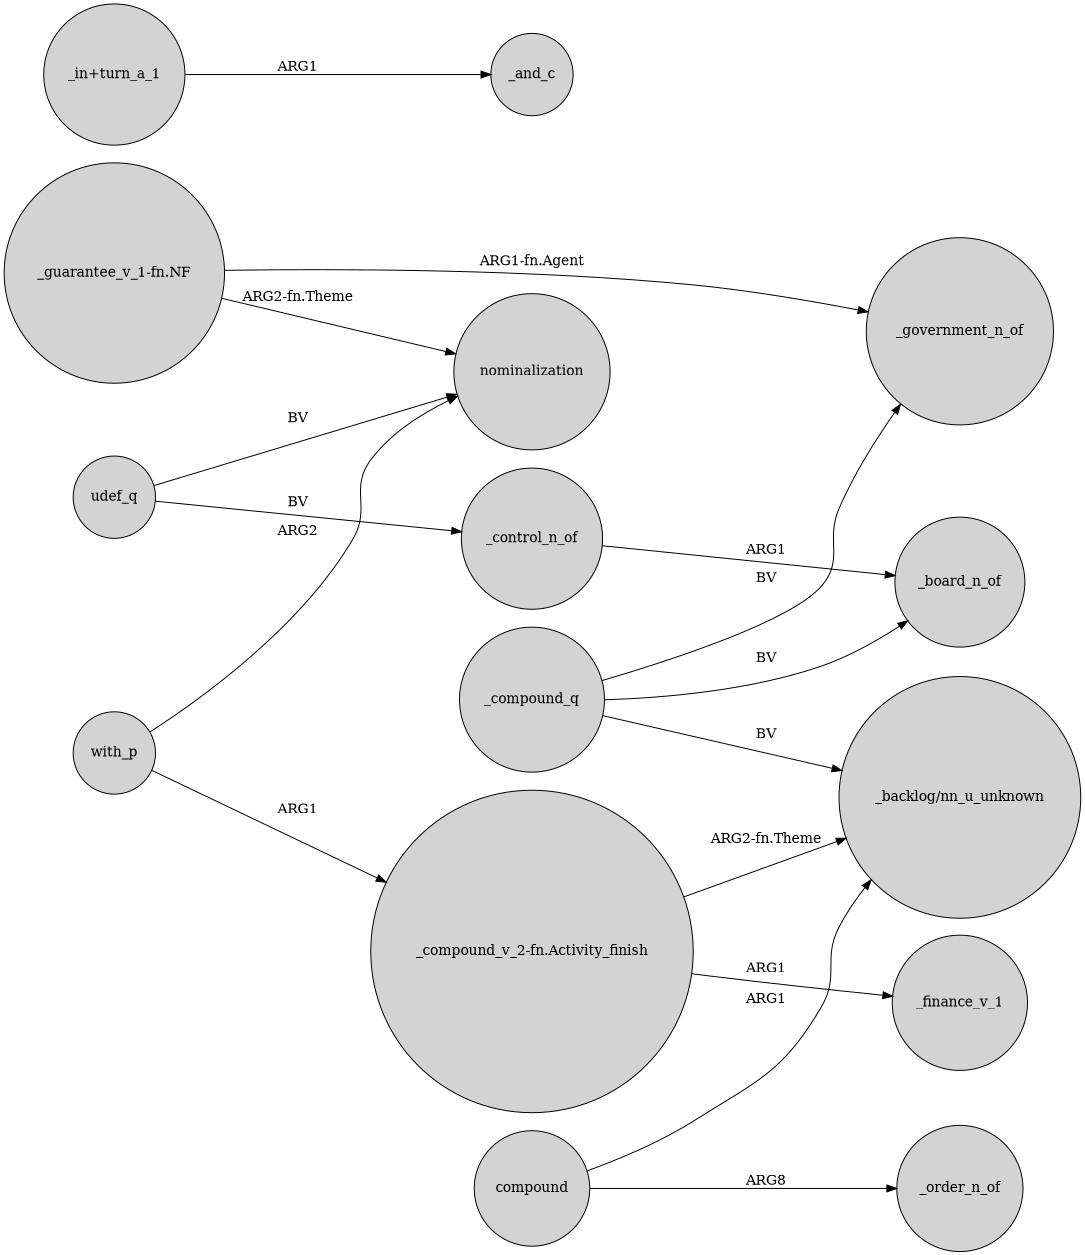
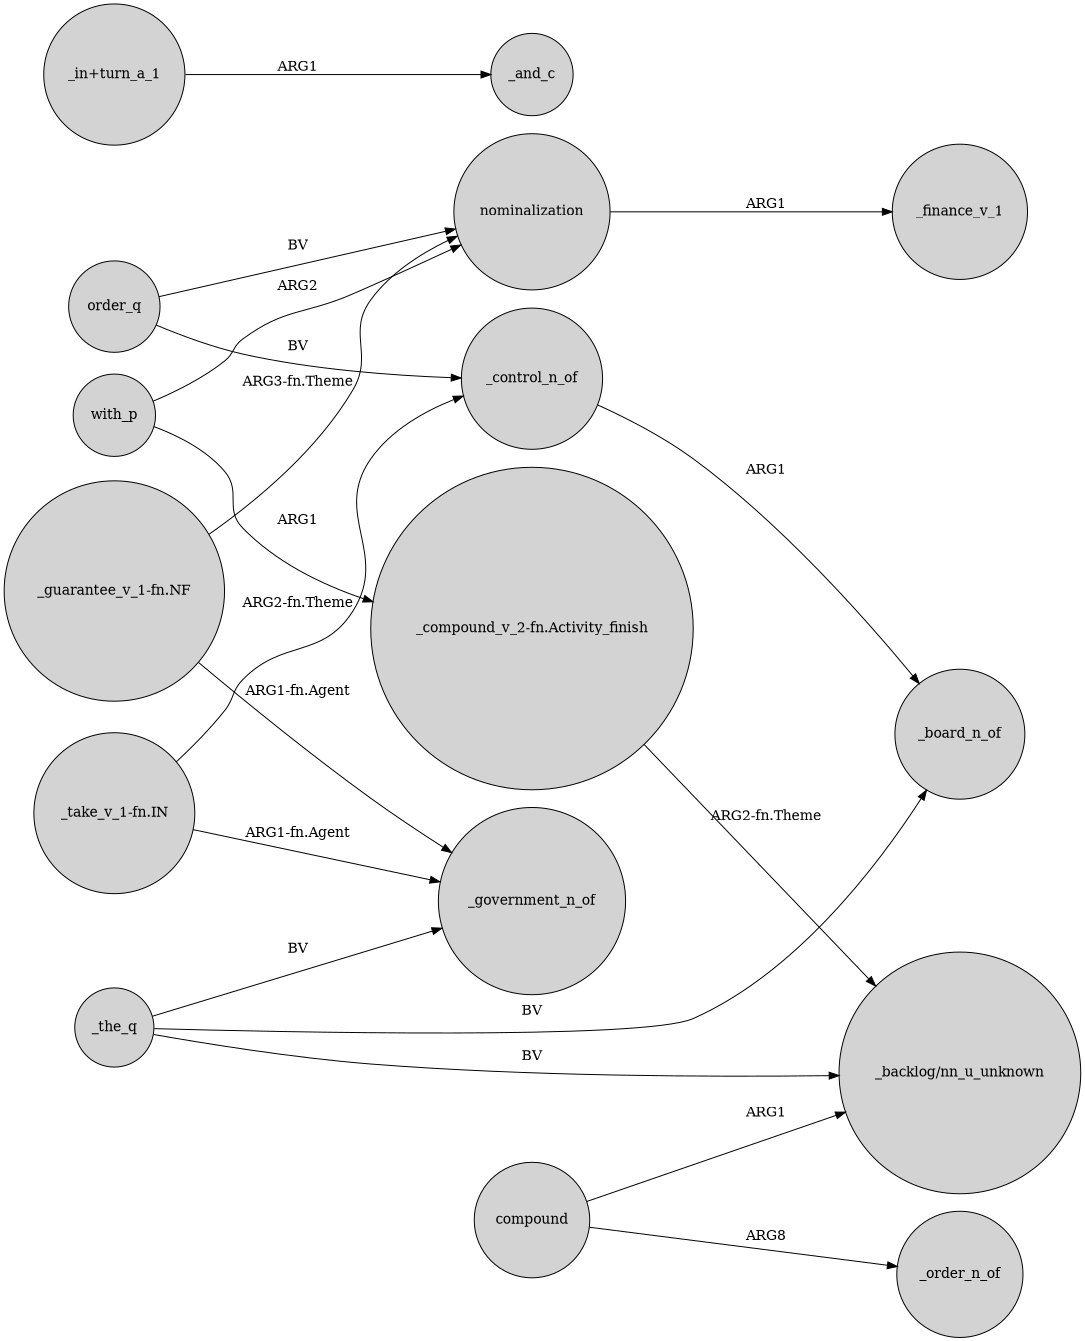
(298, 297) -> (298, 382)
(114, 497) -> (114, 307)
(532, 700) -> (114, 1028)
none -> (114, 813)
(787, 985) -> (746, 212)
